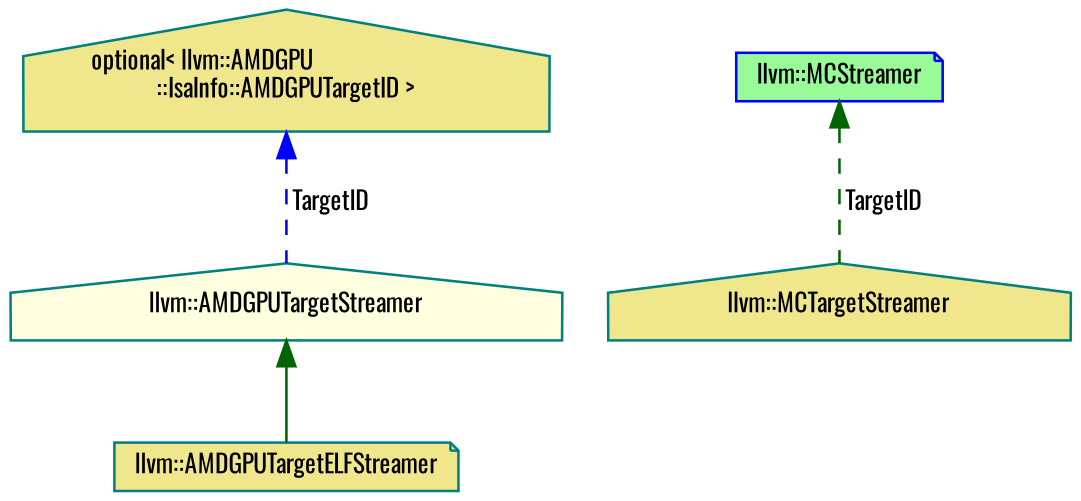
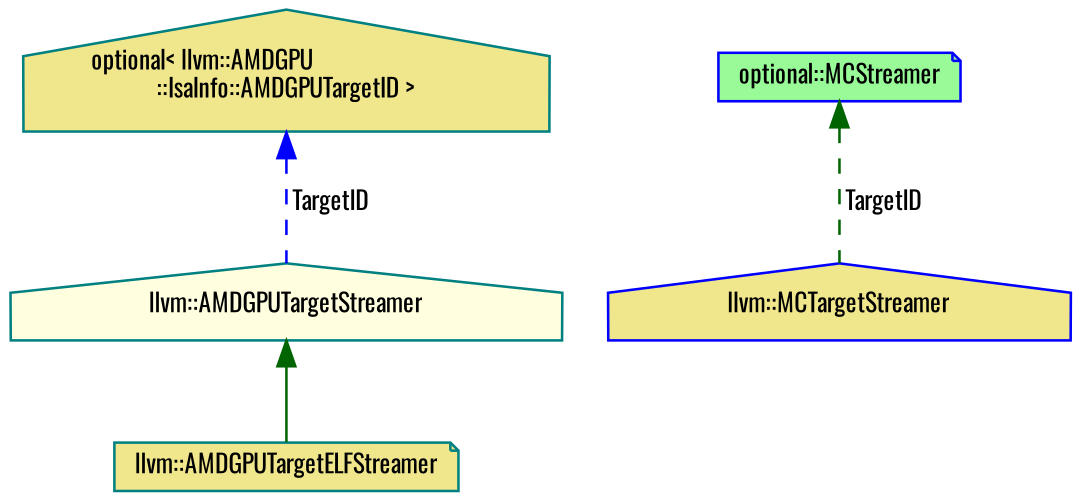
(839, 77) -> (839, 77)
(839, 306) -> (839, 306)
